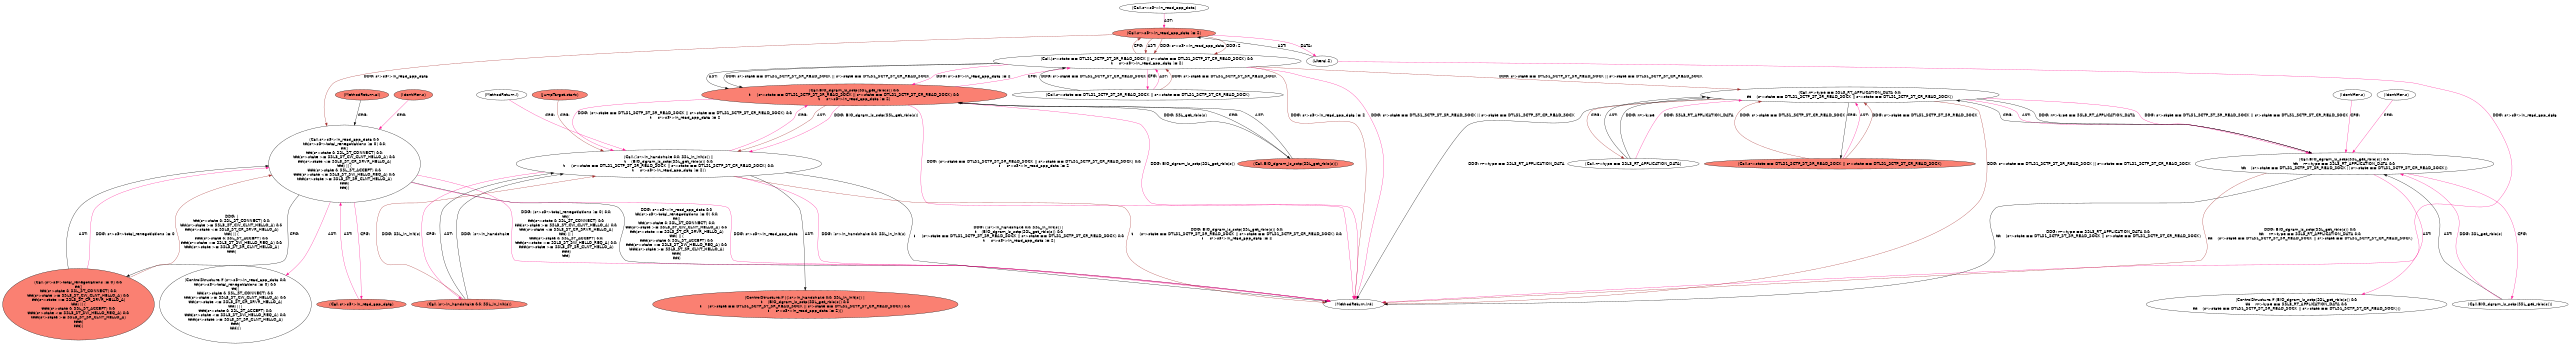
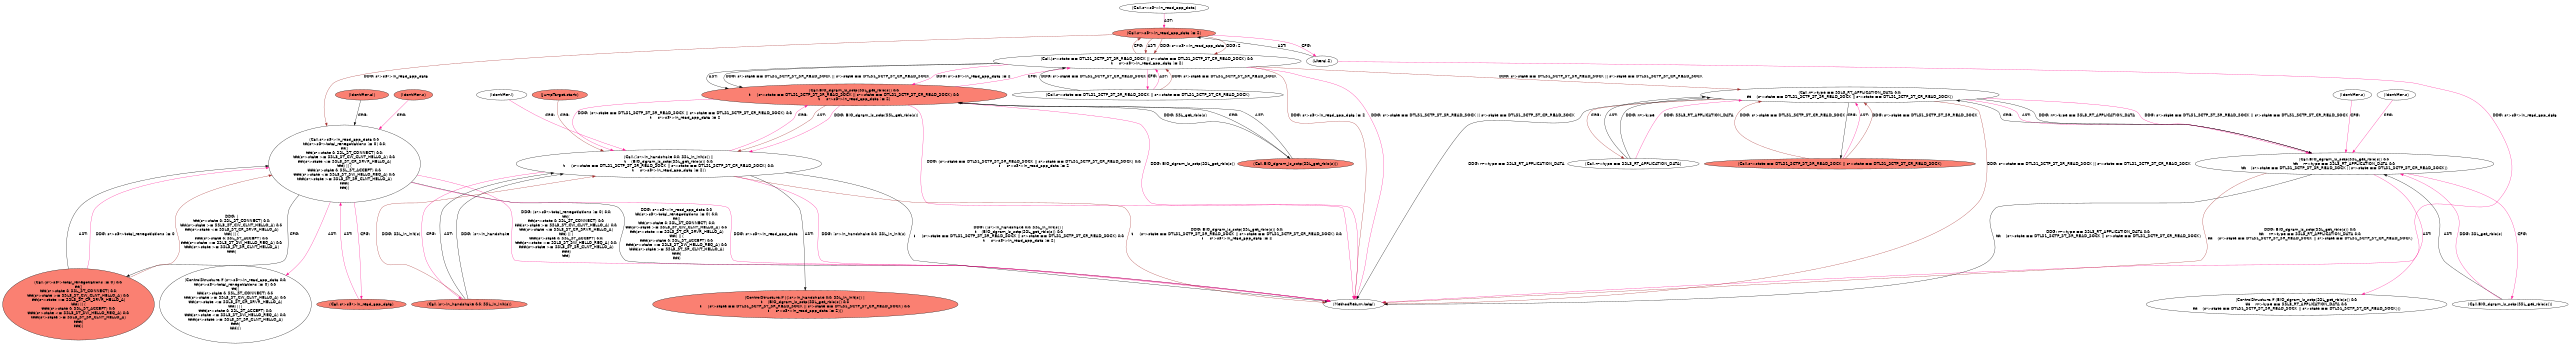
(1307, 46) -> (1307, 46)
(362, 95) -> (362, 95)
(502, 95) -> (502, 95)
(1354, 304) -> (1354, 304)
